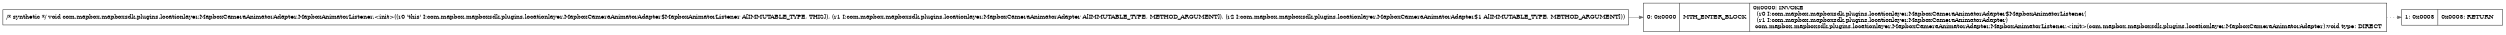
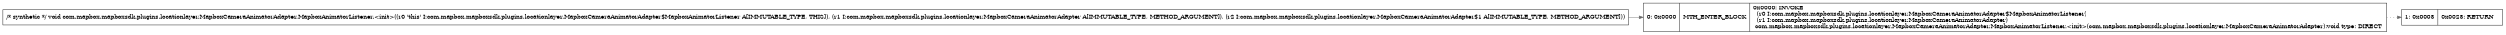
(2470, 17) -> (2470, 17)
